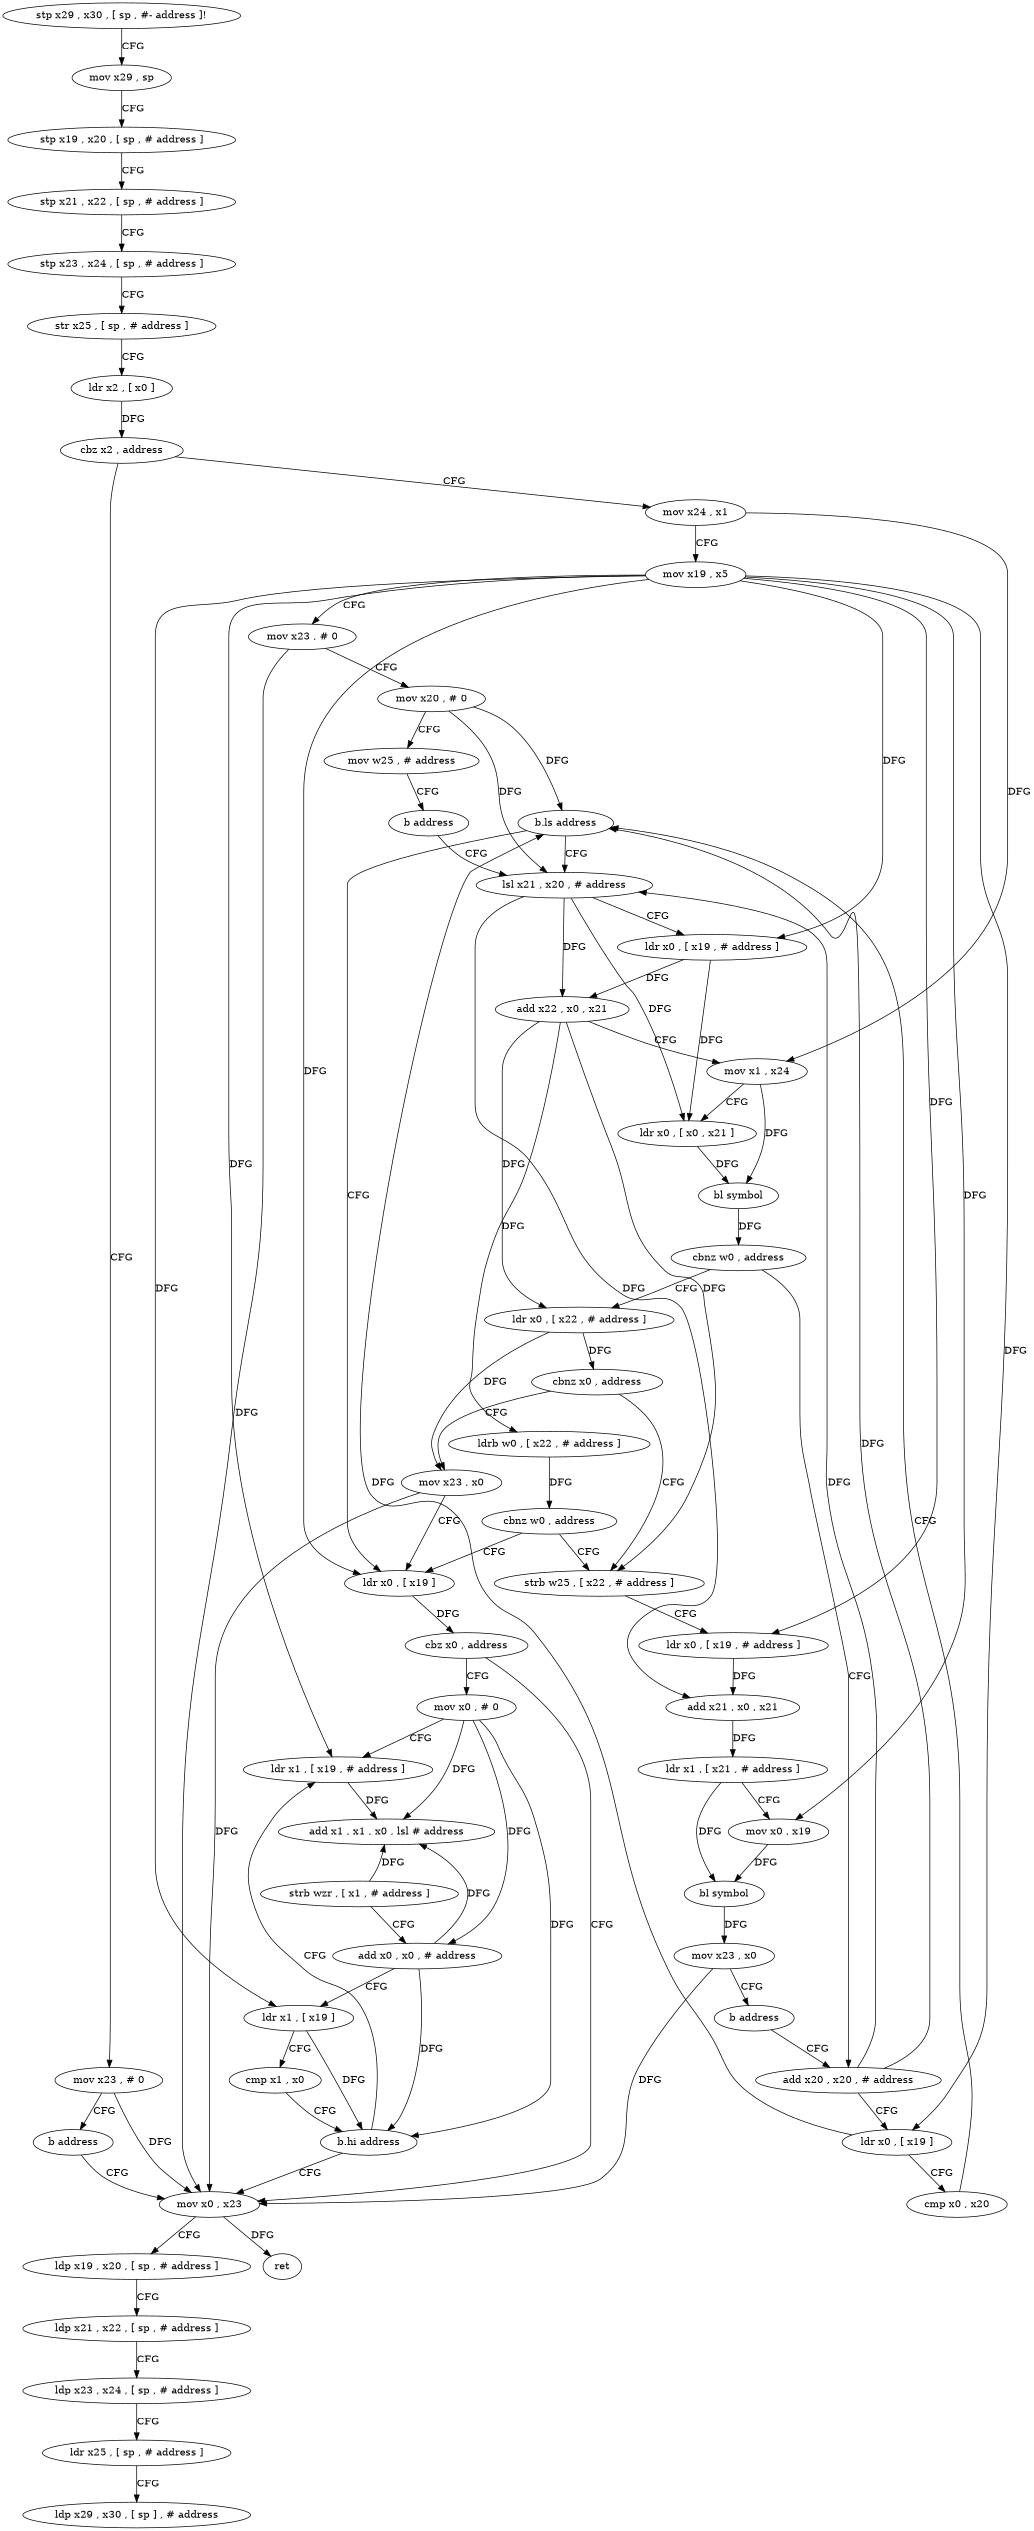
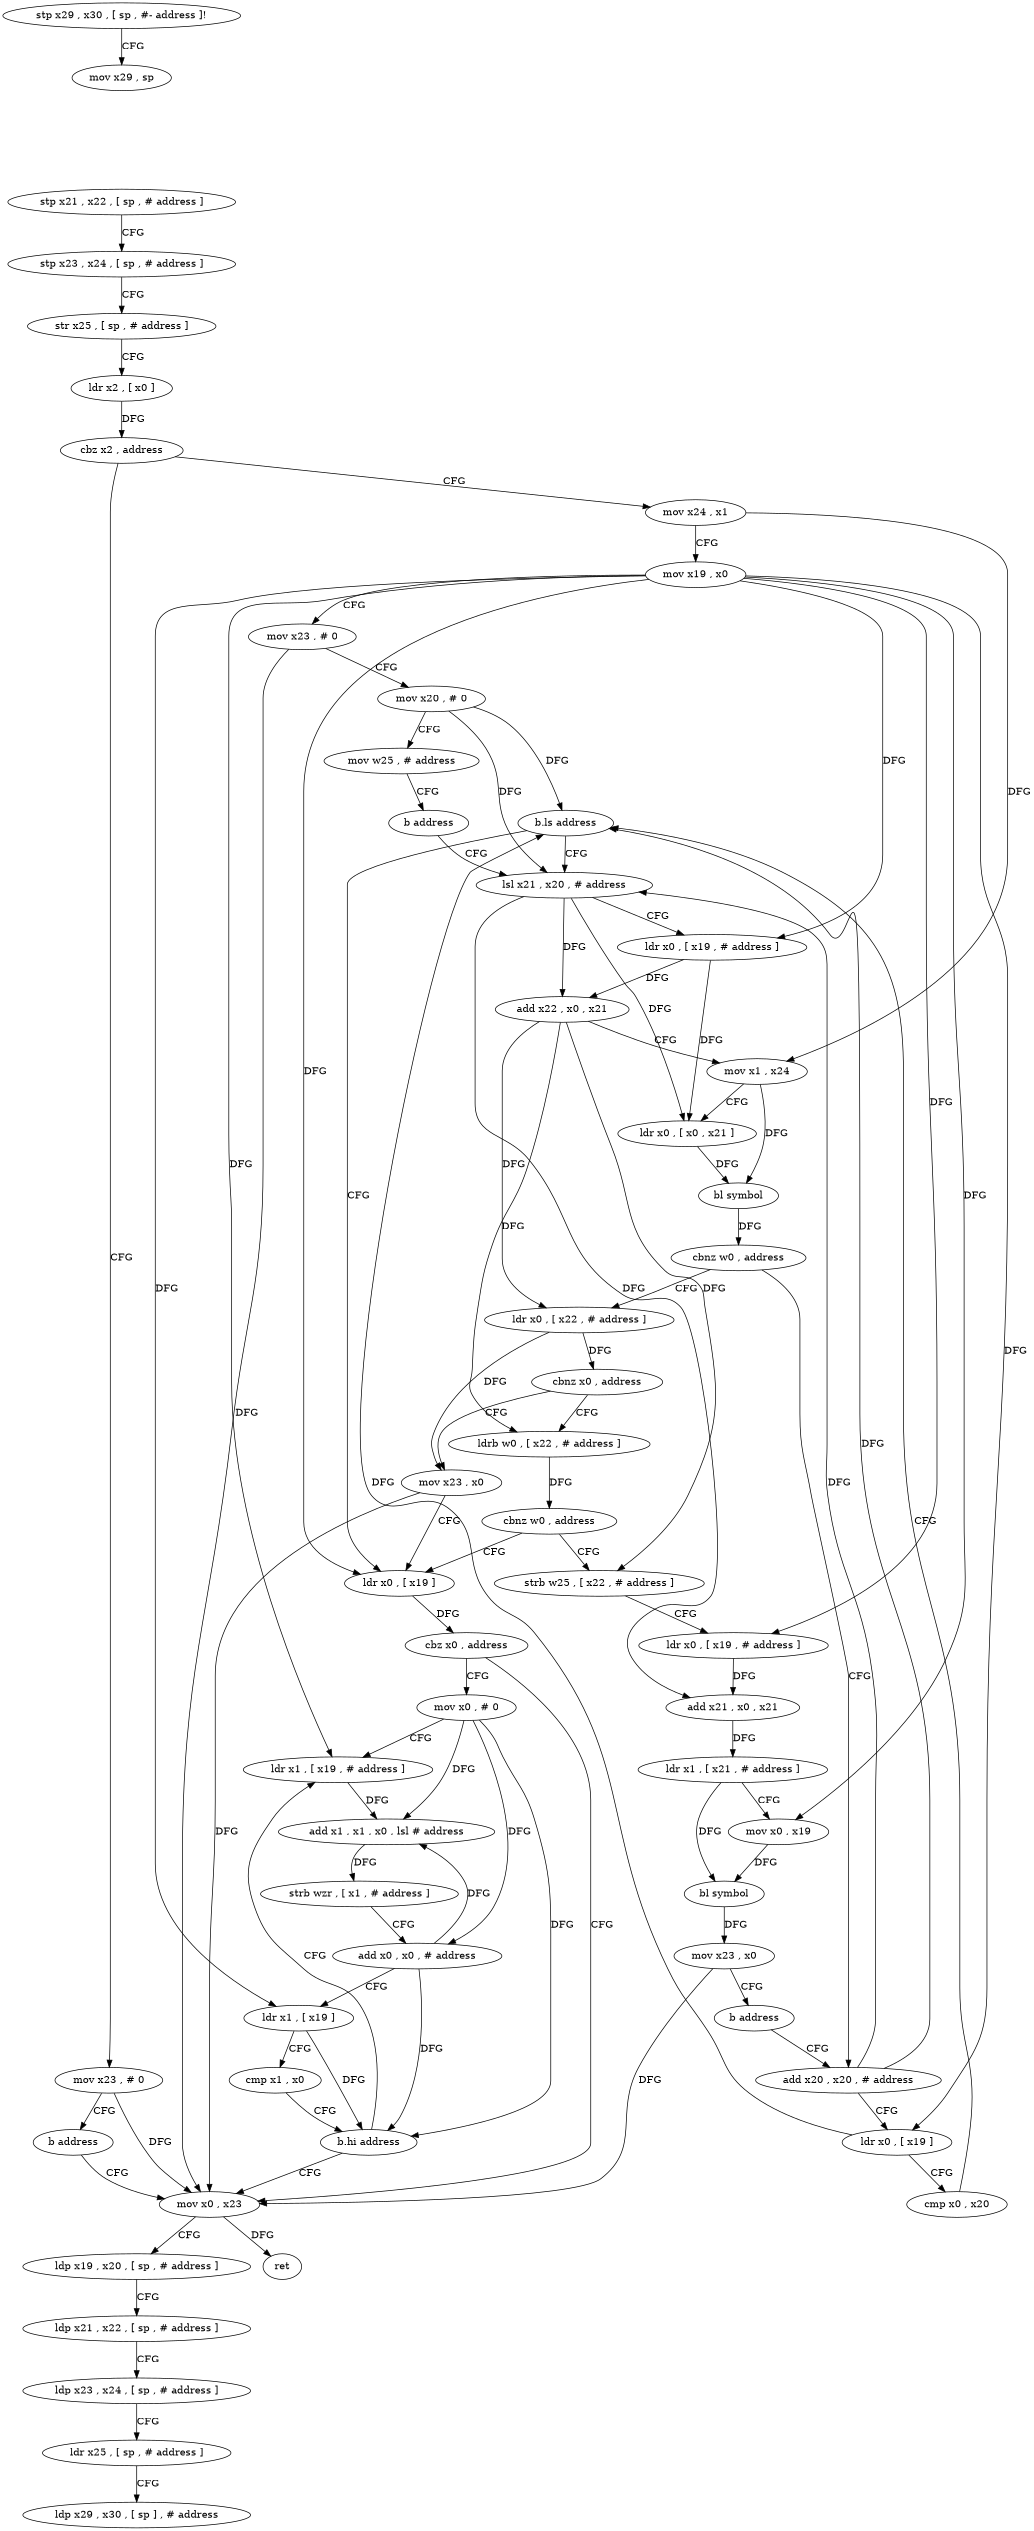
(122, 140) -> none
(696, 575) -> (696, 575)
(661, 1477) -> (576, 1410)
(378, 1867) -> (354, 1857)
